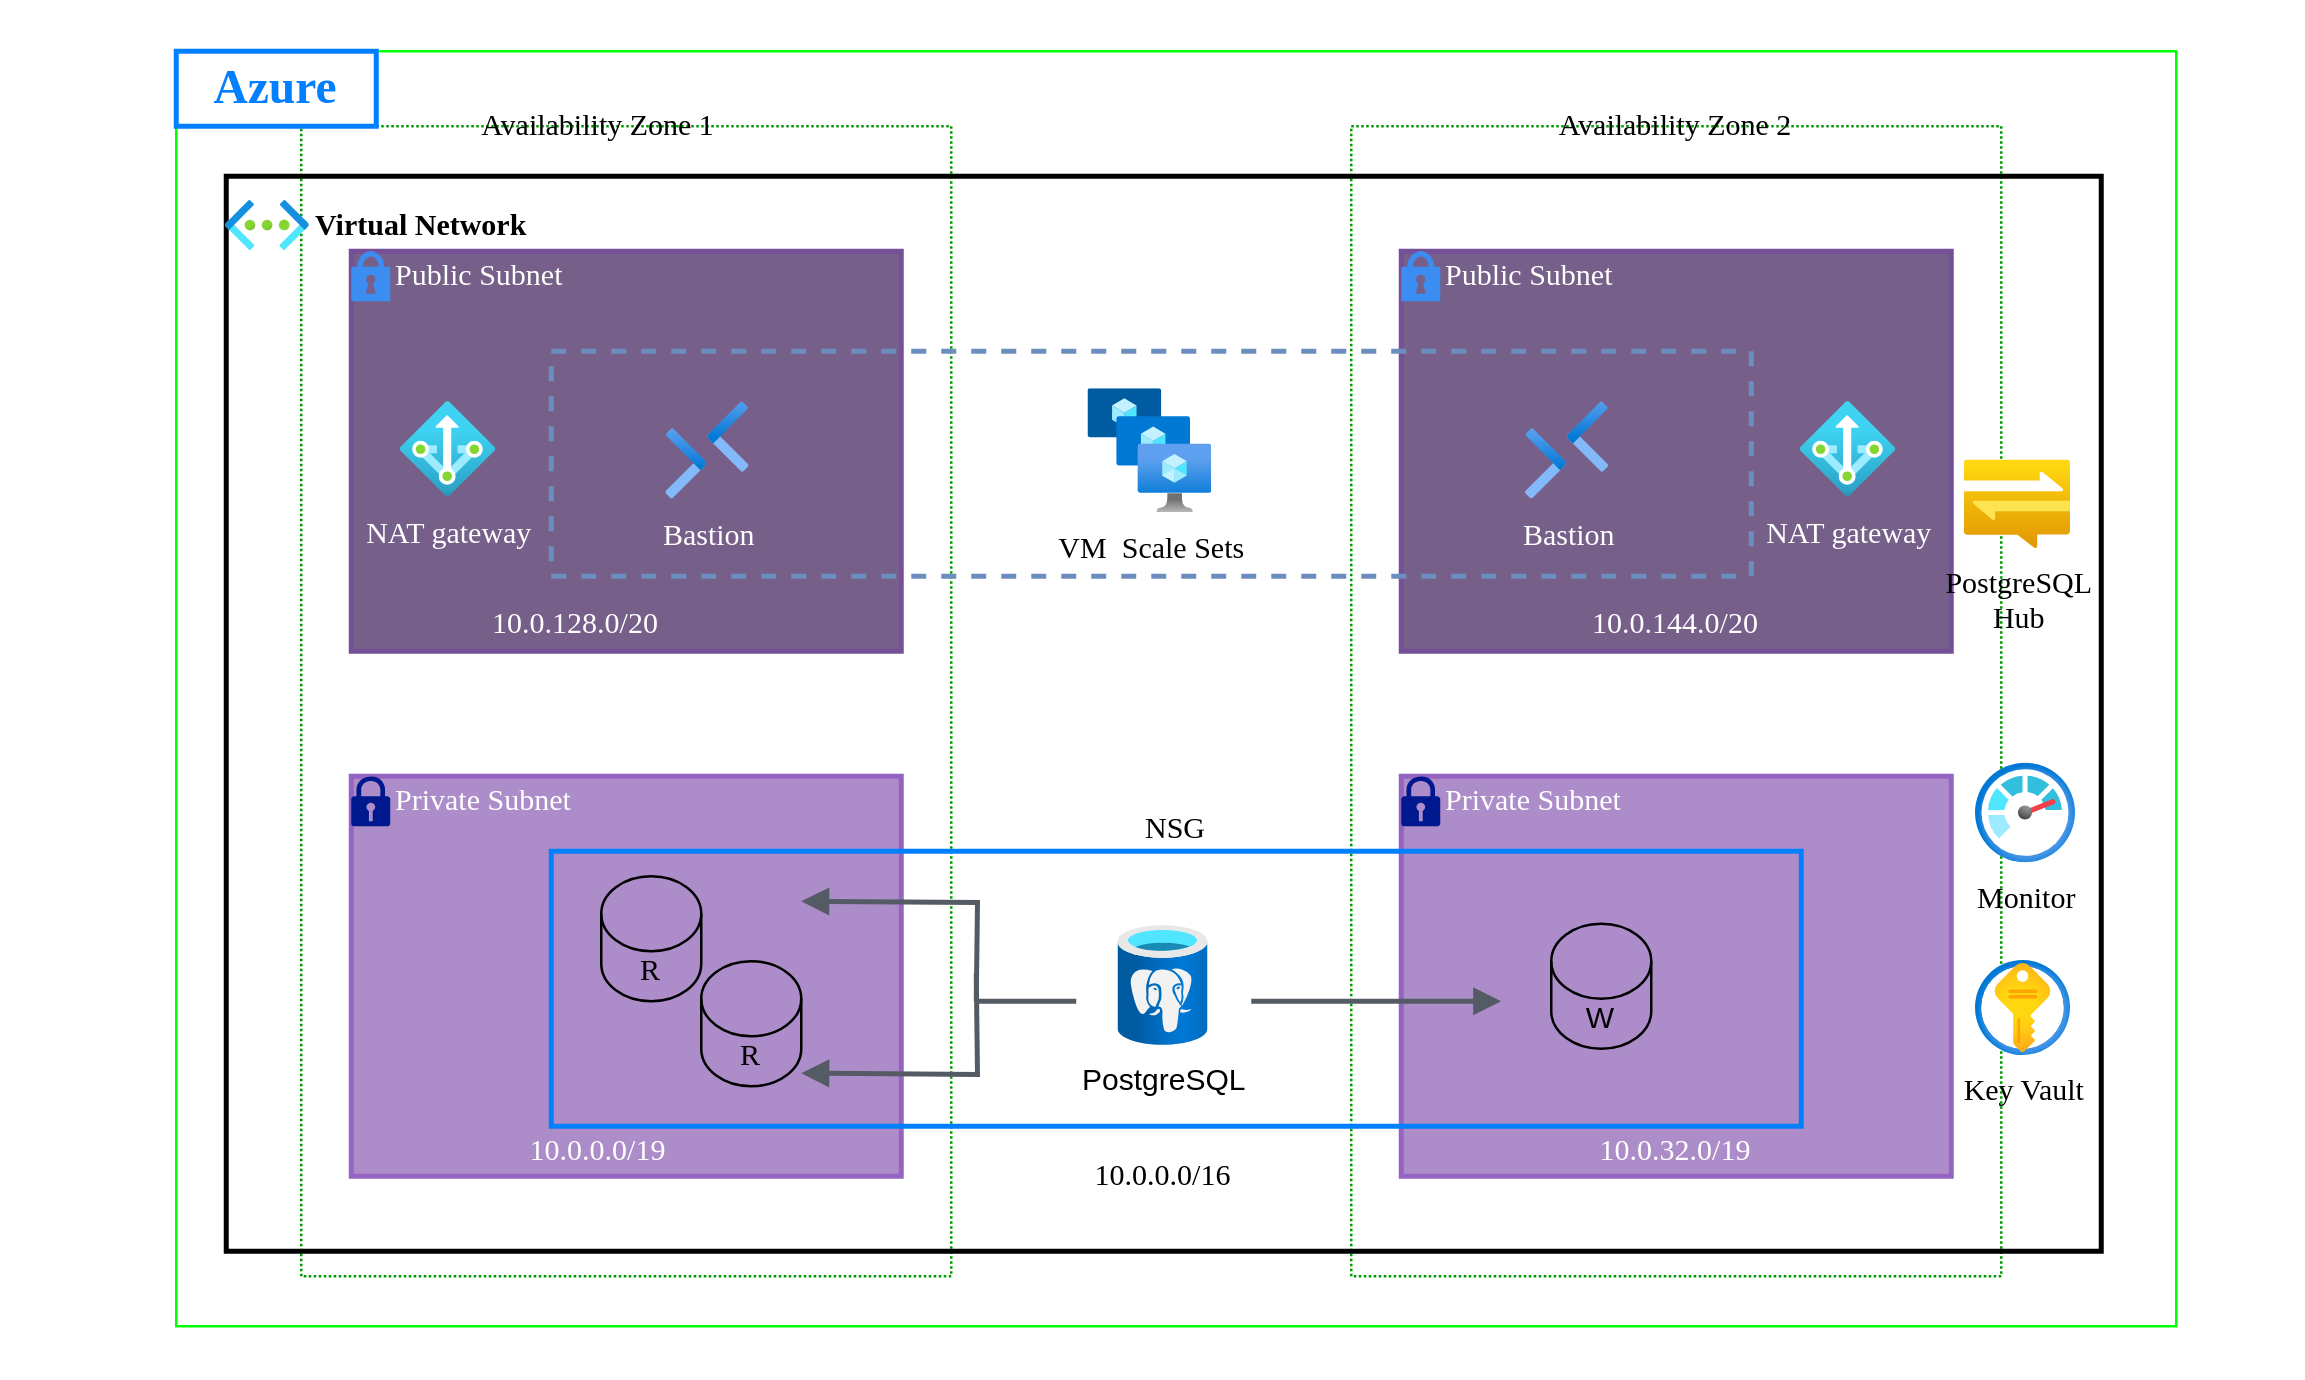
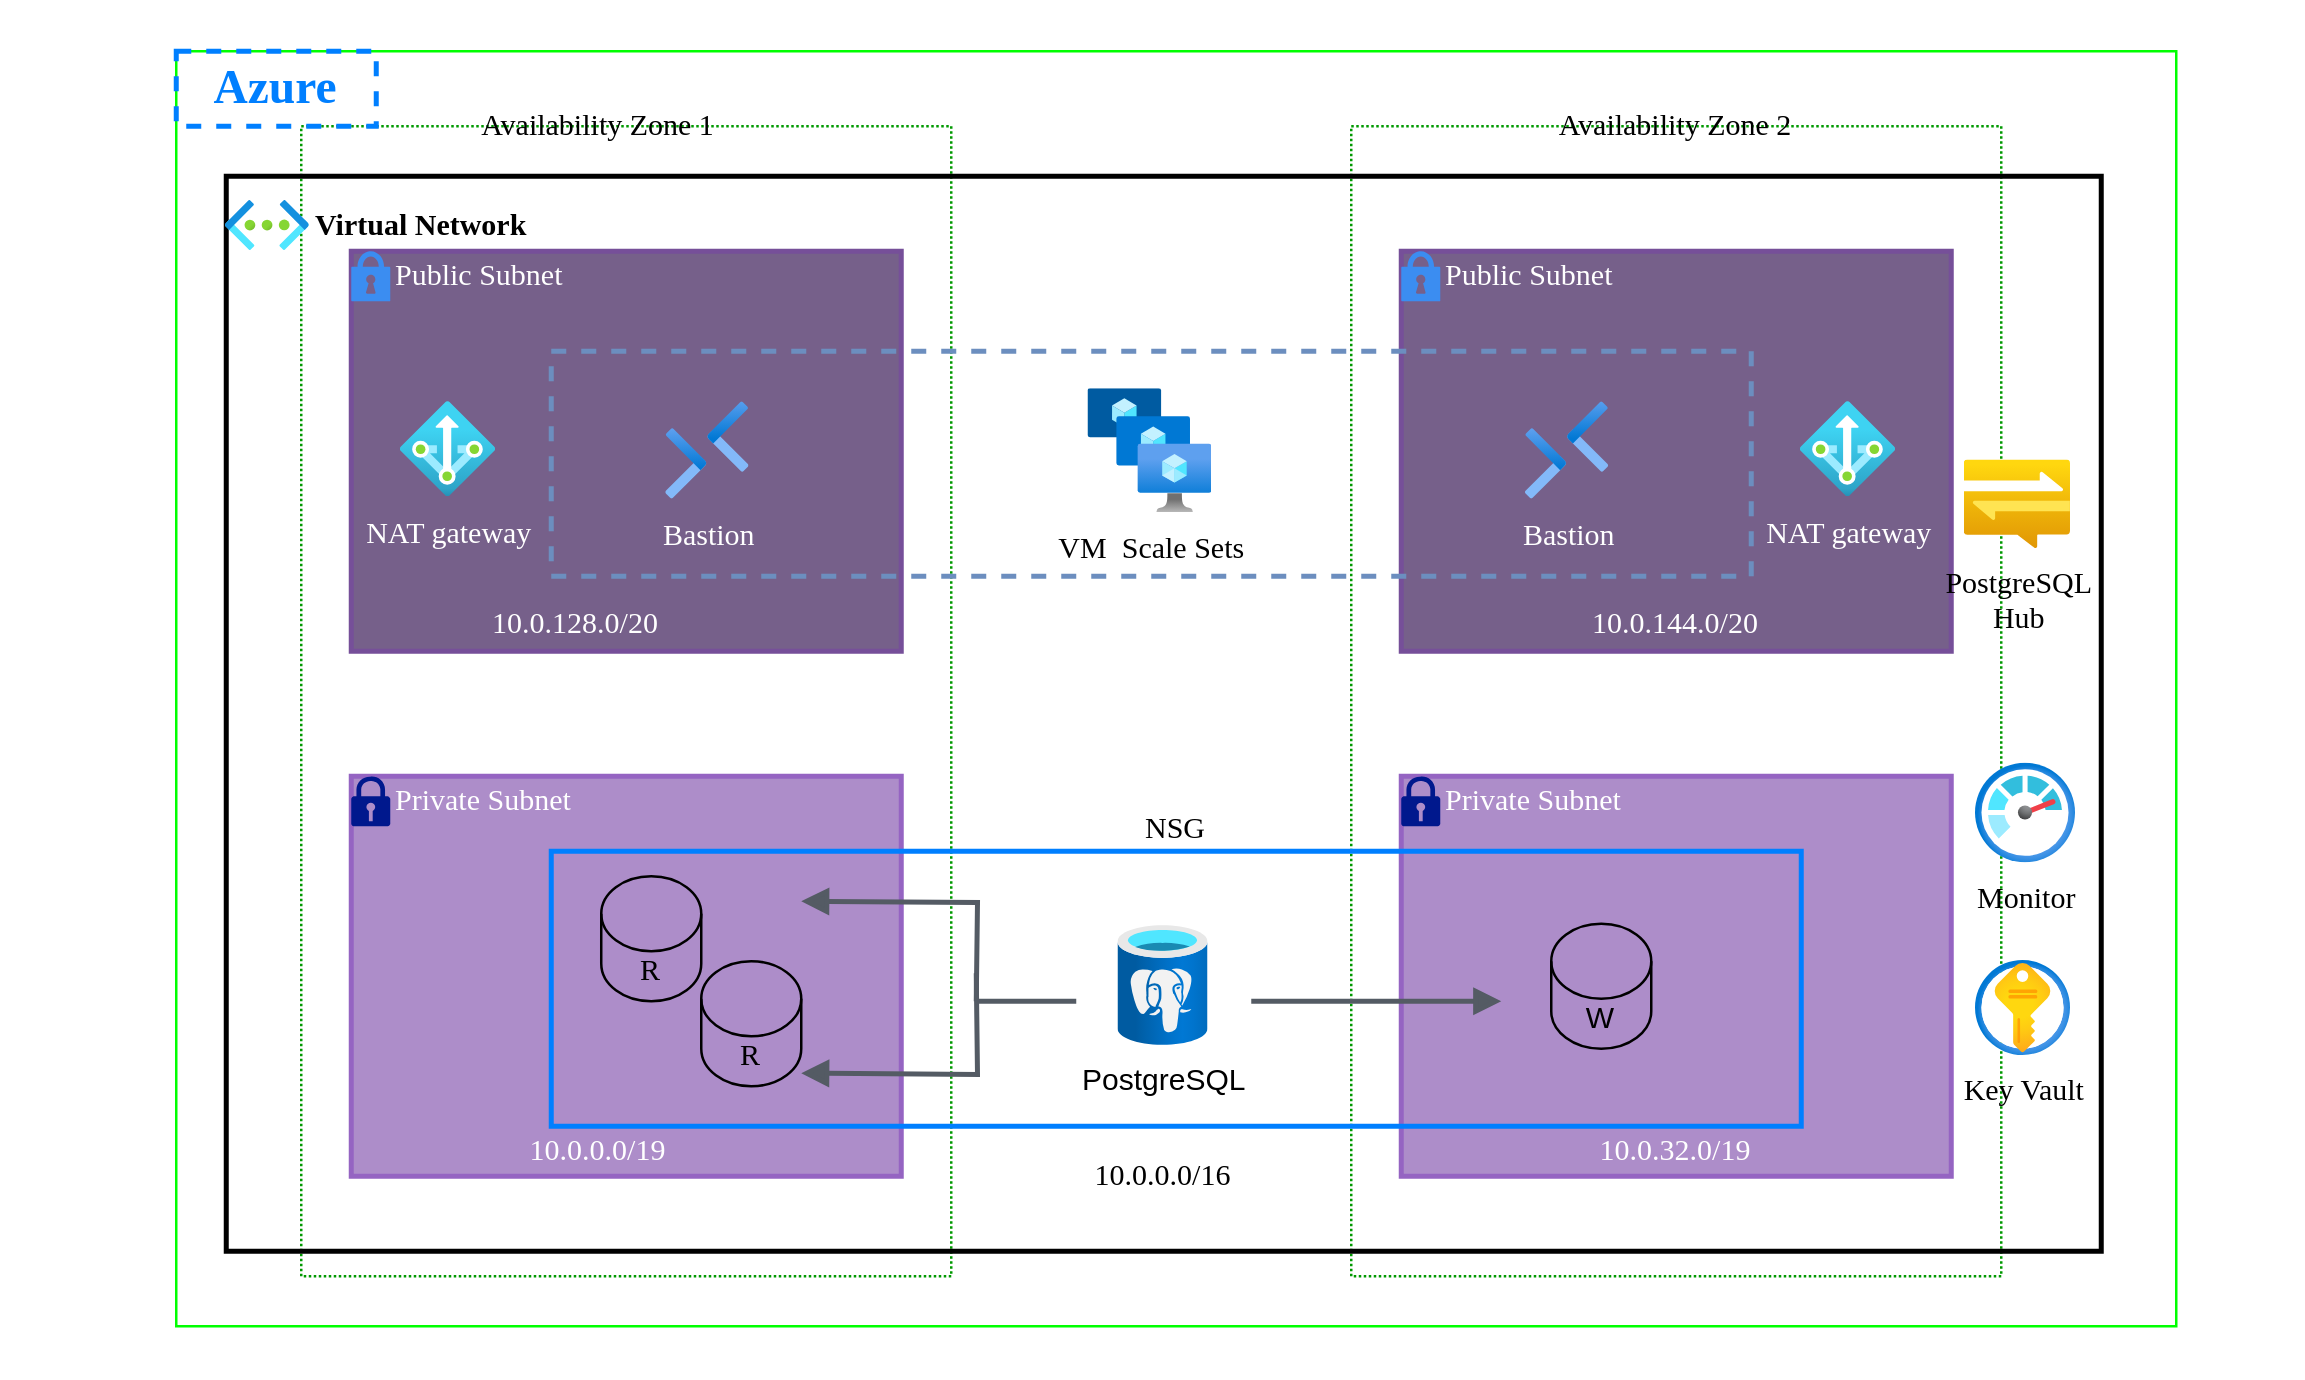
(276, 89) -> (276, 89)
